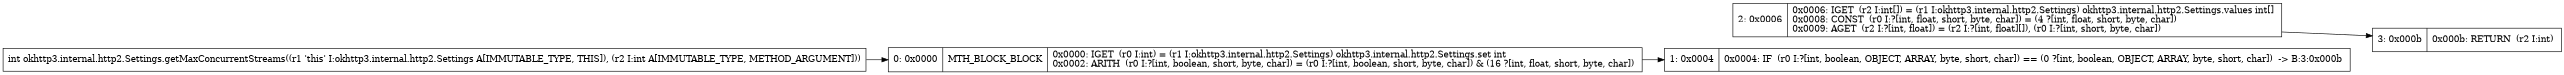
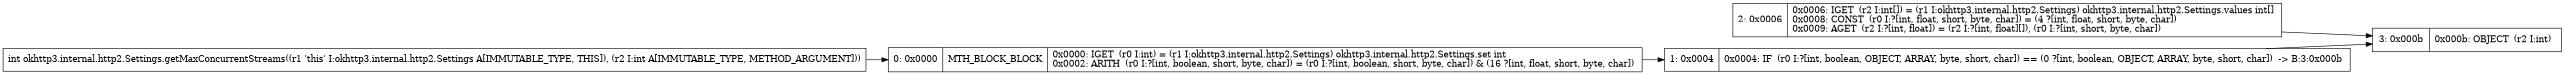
(2494, 40) -> (2494, 40)
none -> (2316, 46)
